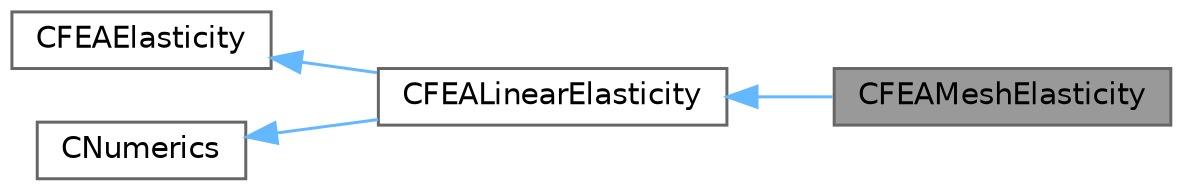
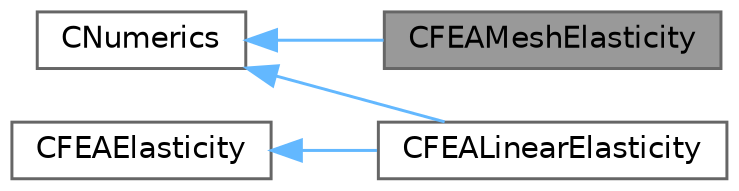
(795, 97) -> (330, 40)
